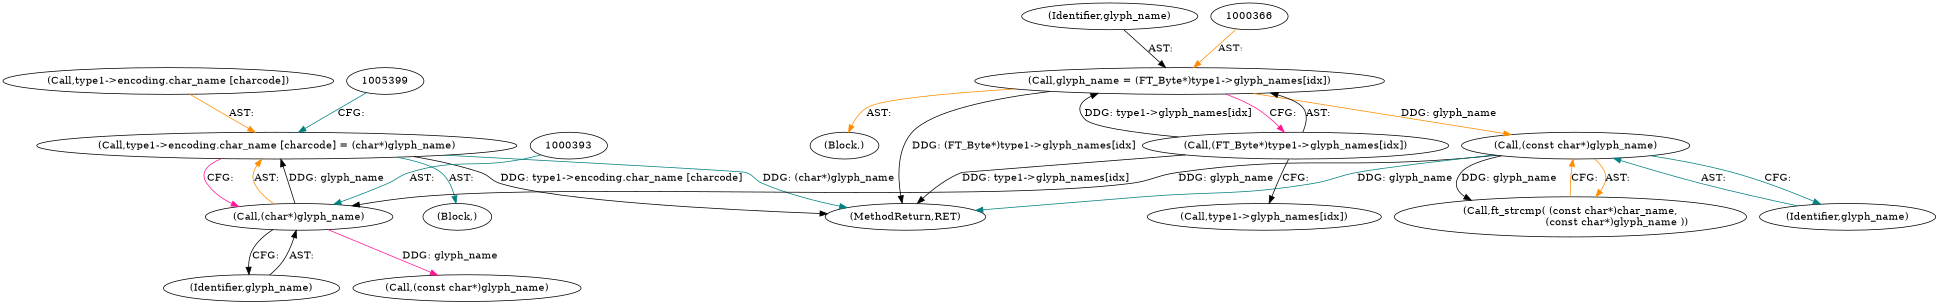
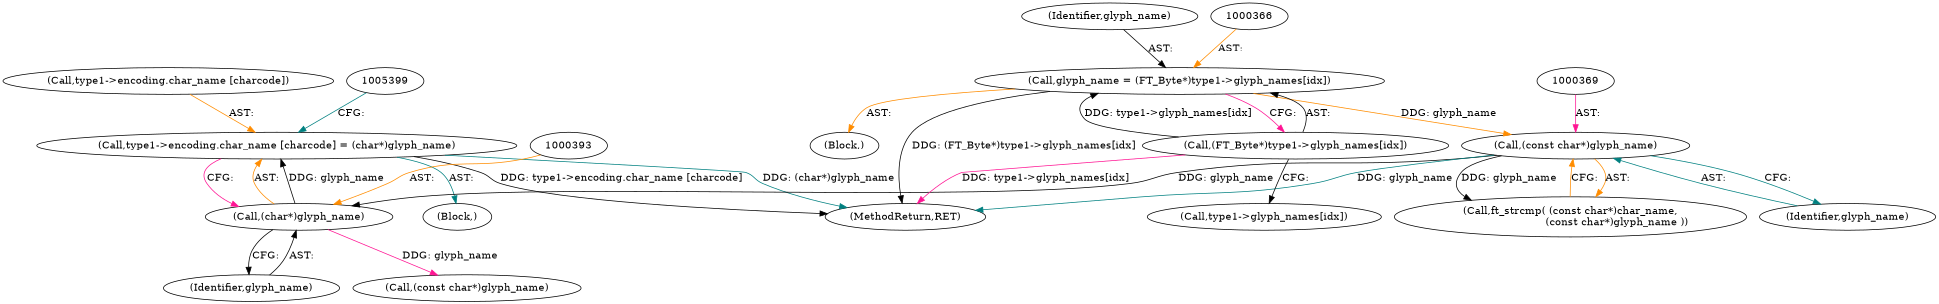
none -> (1576, 81)
(1050, 165) -> (1050, 165)
(422, 169) -> (422, 169)
